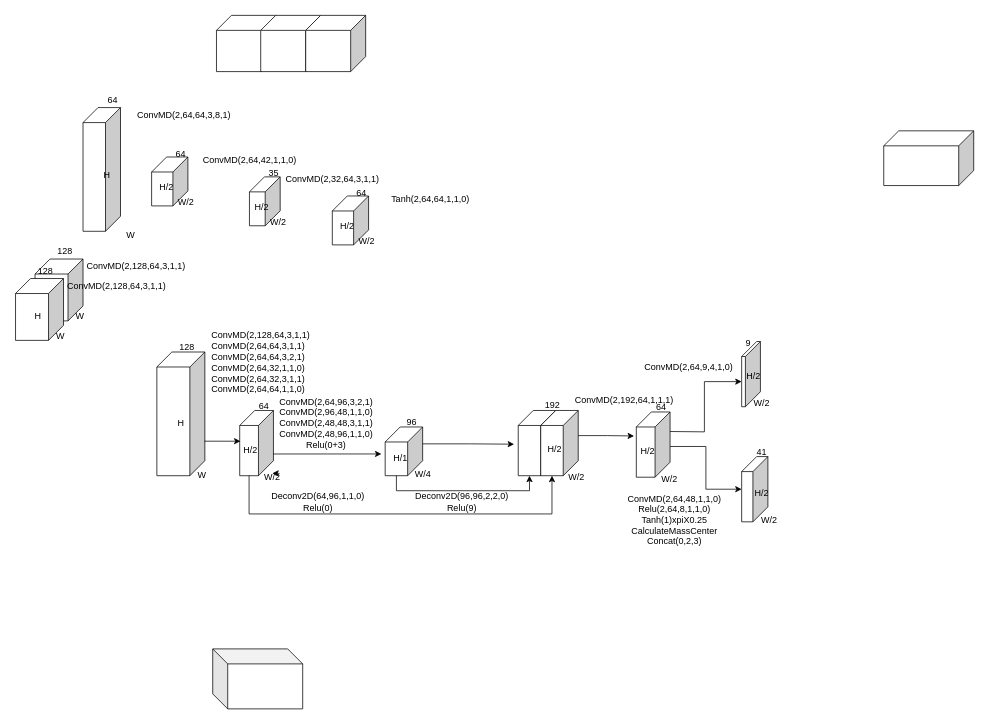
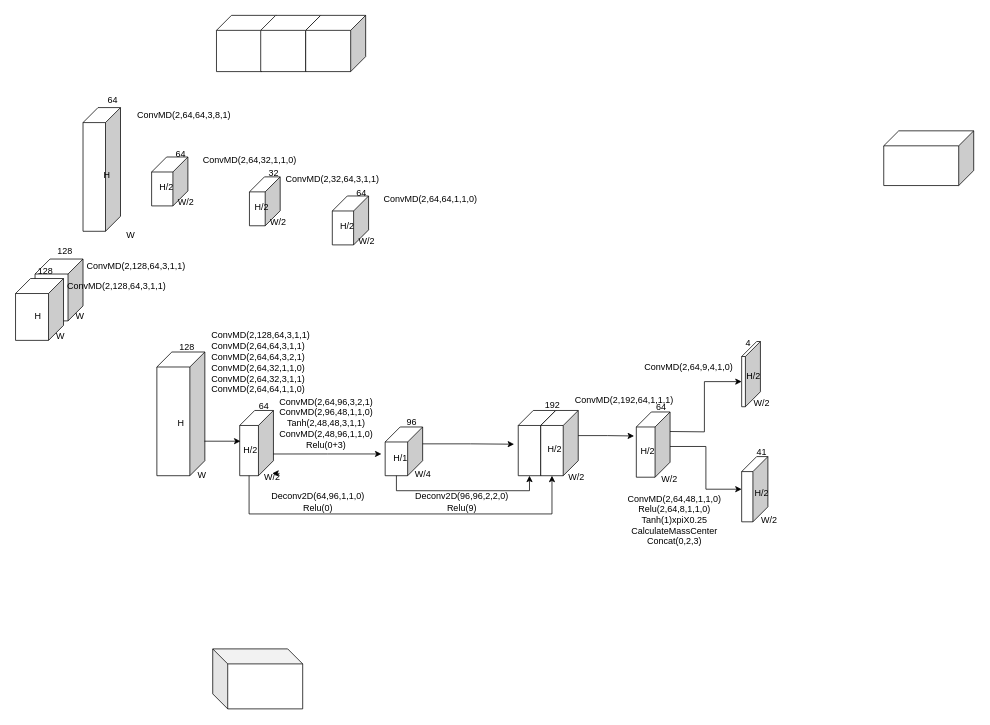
(250, 160) -> (250, 160)
(274, 174) -> (274, 174)
(431, 199) -> (431, 199)
(749, 343) -> (749, 343)
(326, 423) -> (326, 423)
